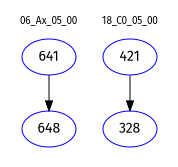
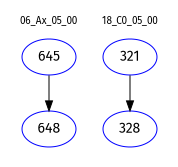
(49, 57) -> (49, 57)
(130, 57) -> (130, 57)
